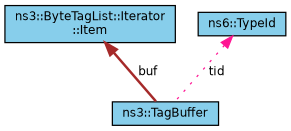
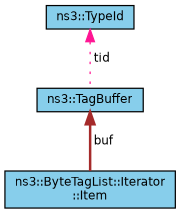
(242, 24) -> (90, 17)
(135, 77) -> (90, 148)
